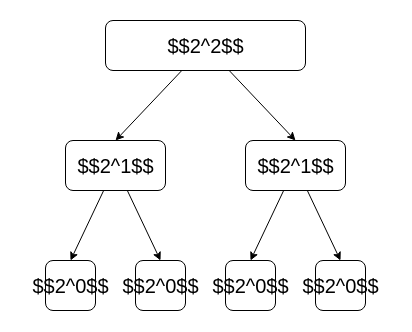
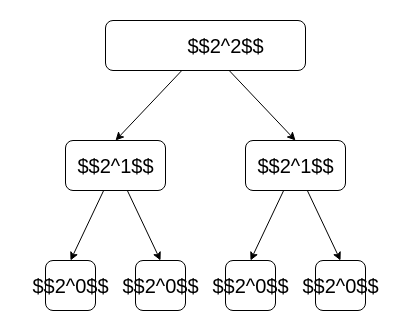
(206, 46) -> (226, 46)
